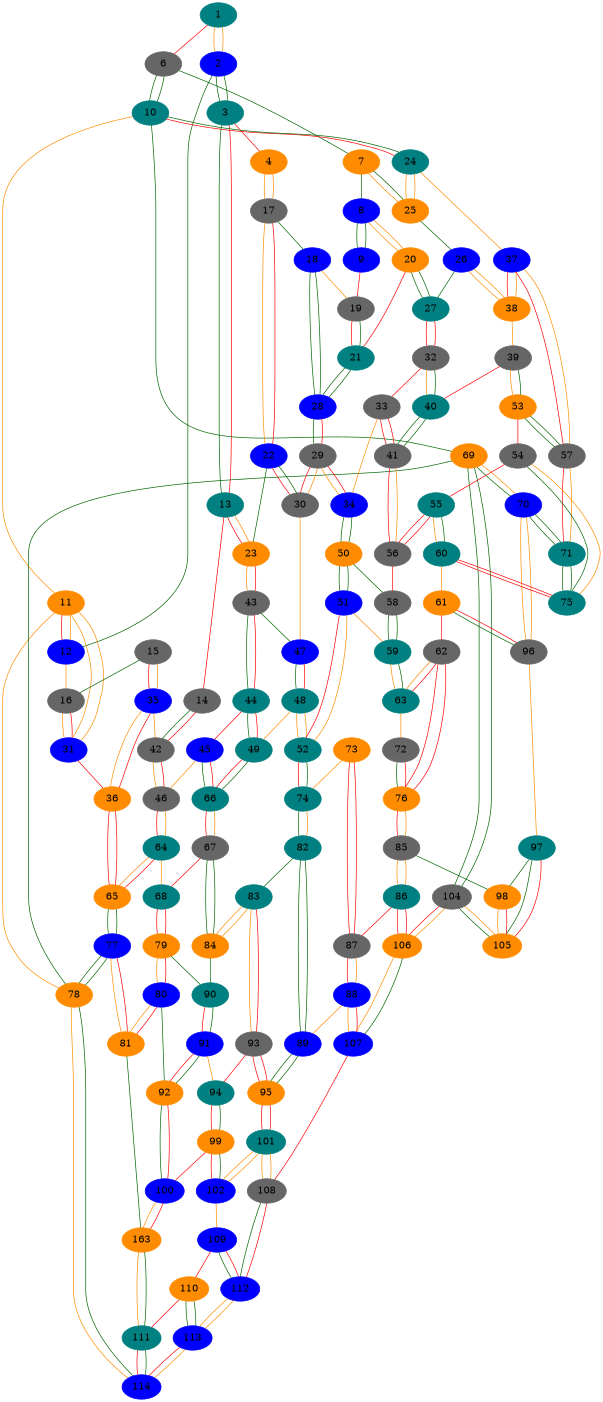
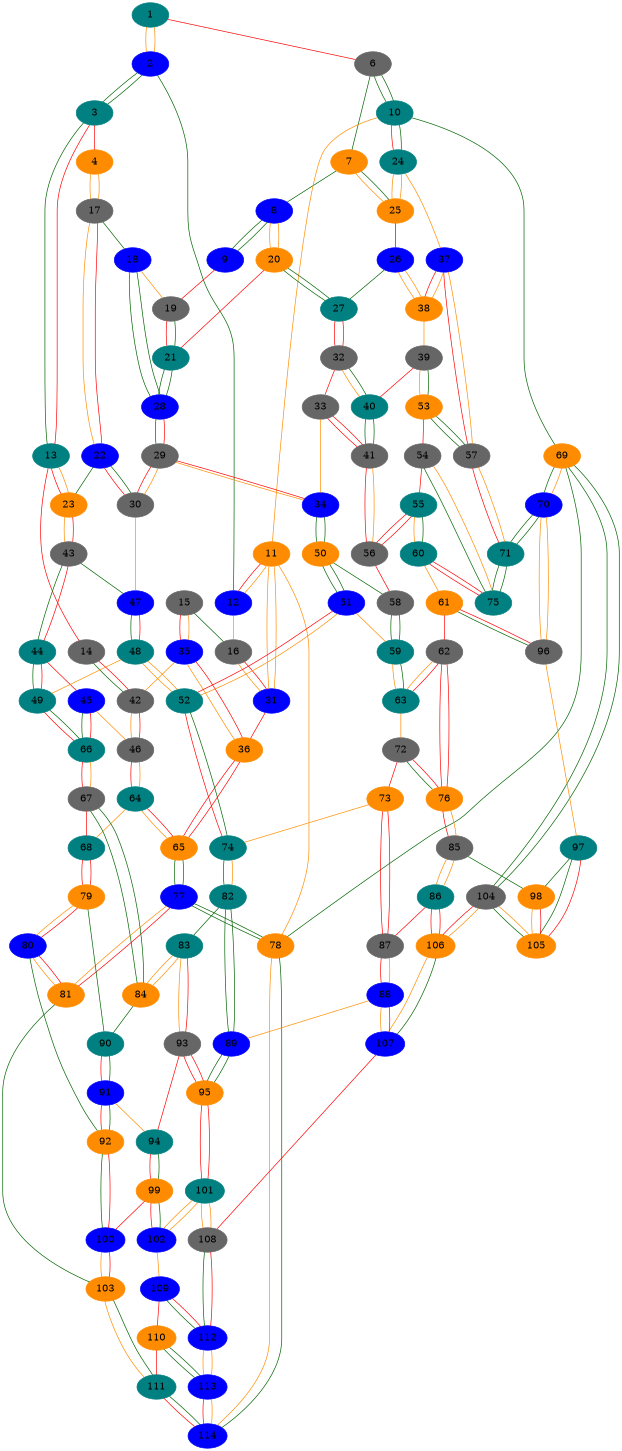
none -> (393, 775)
(142, 1240) -> (105, 1289)
